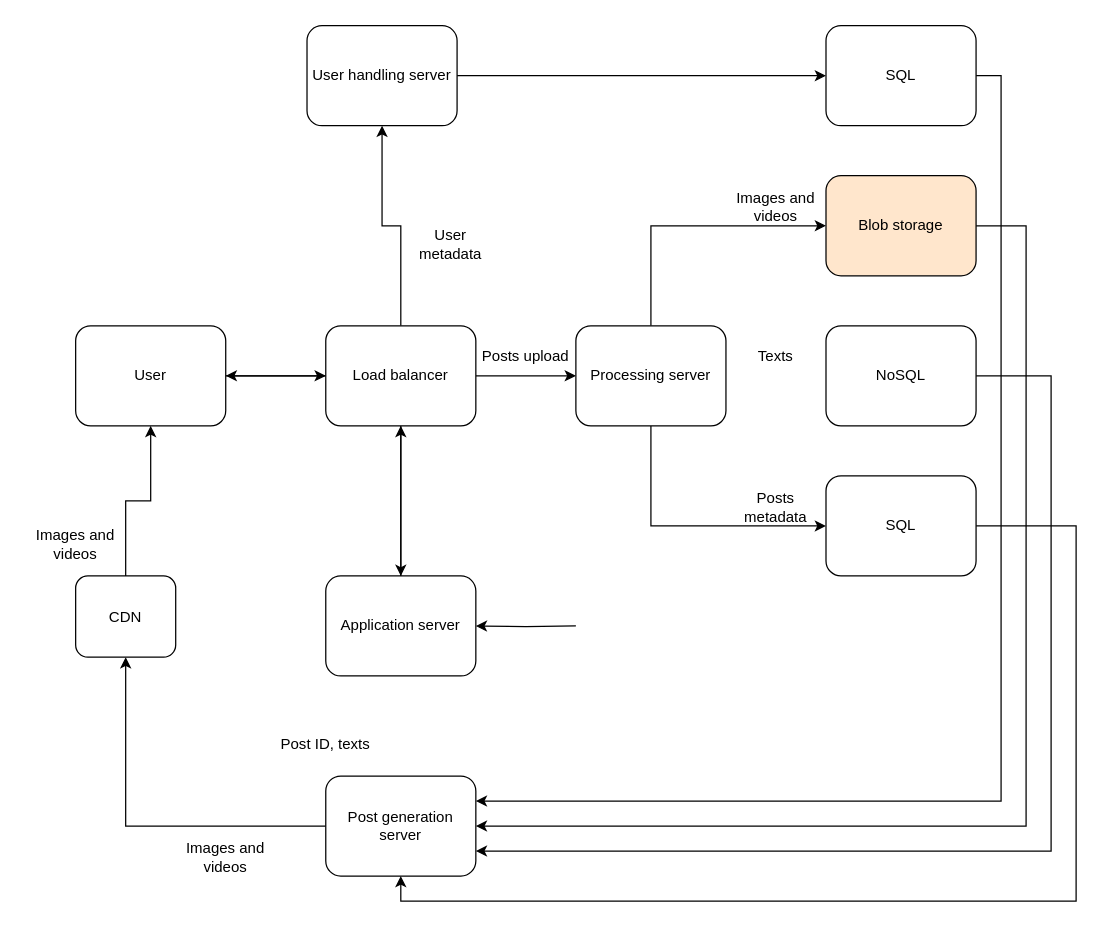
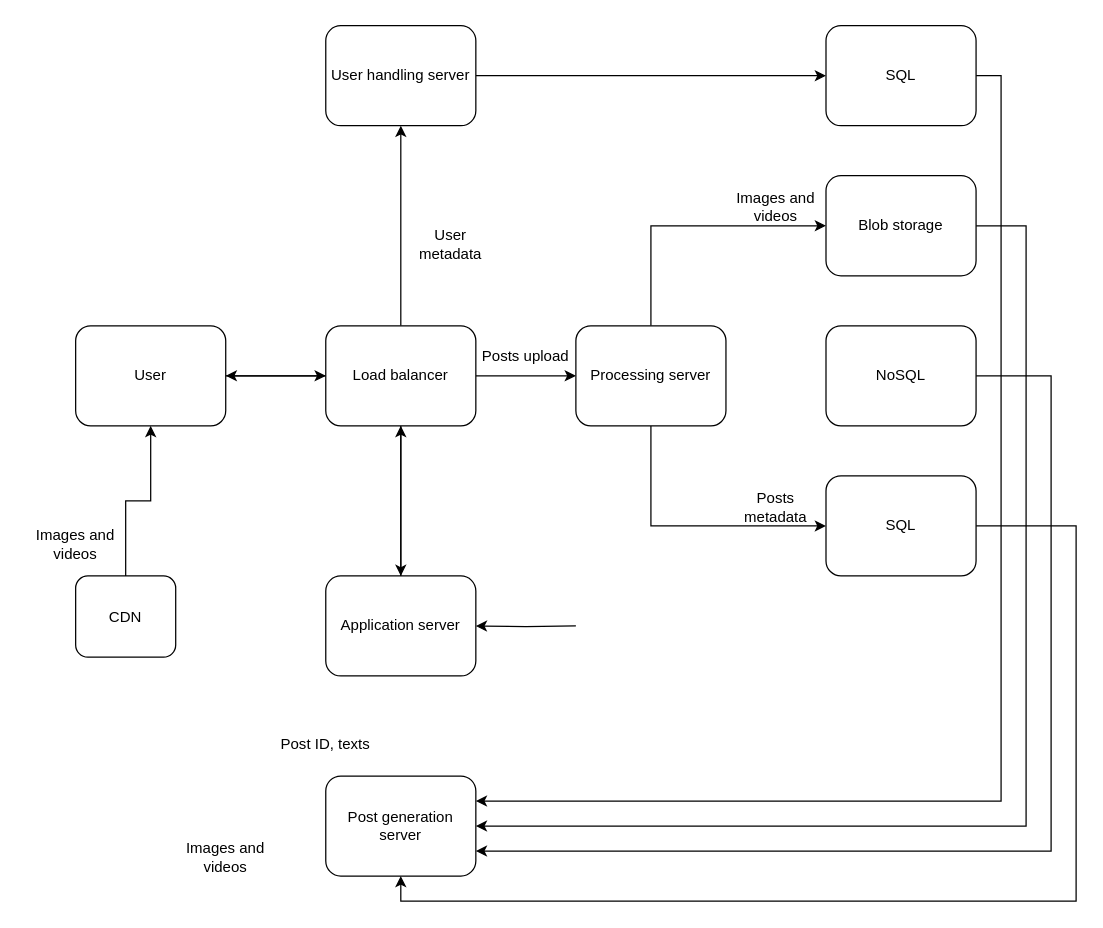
(382, 76) -> (401, 76)
(901, 226) -> (901, 226)
(776, 357) -> none
(146, 826) -> none
